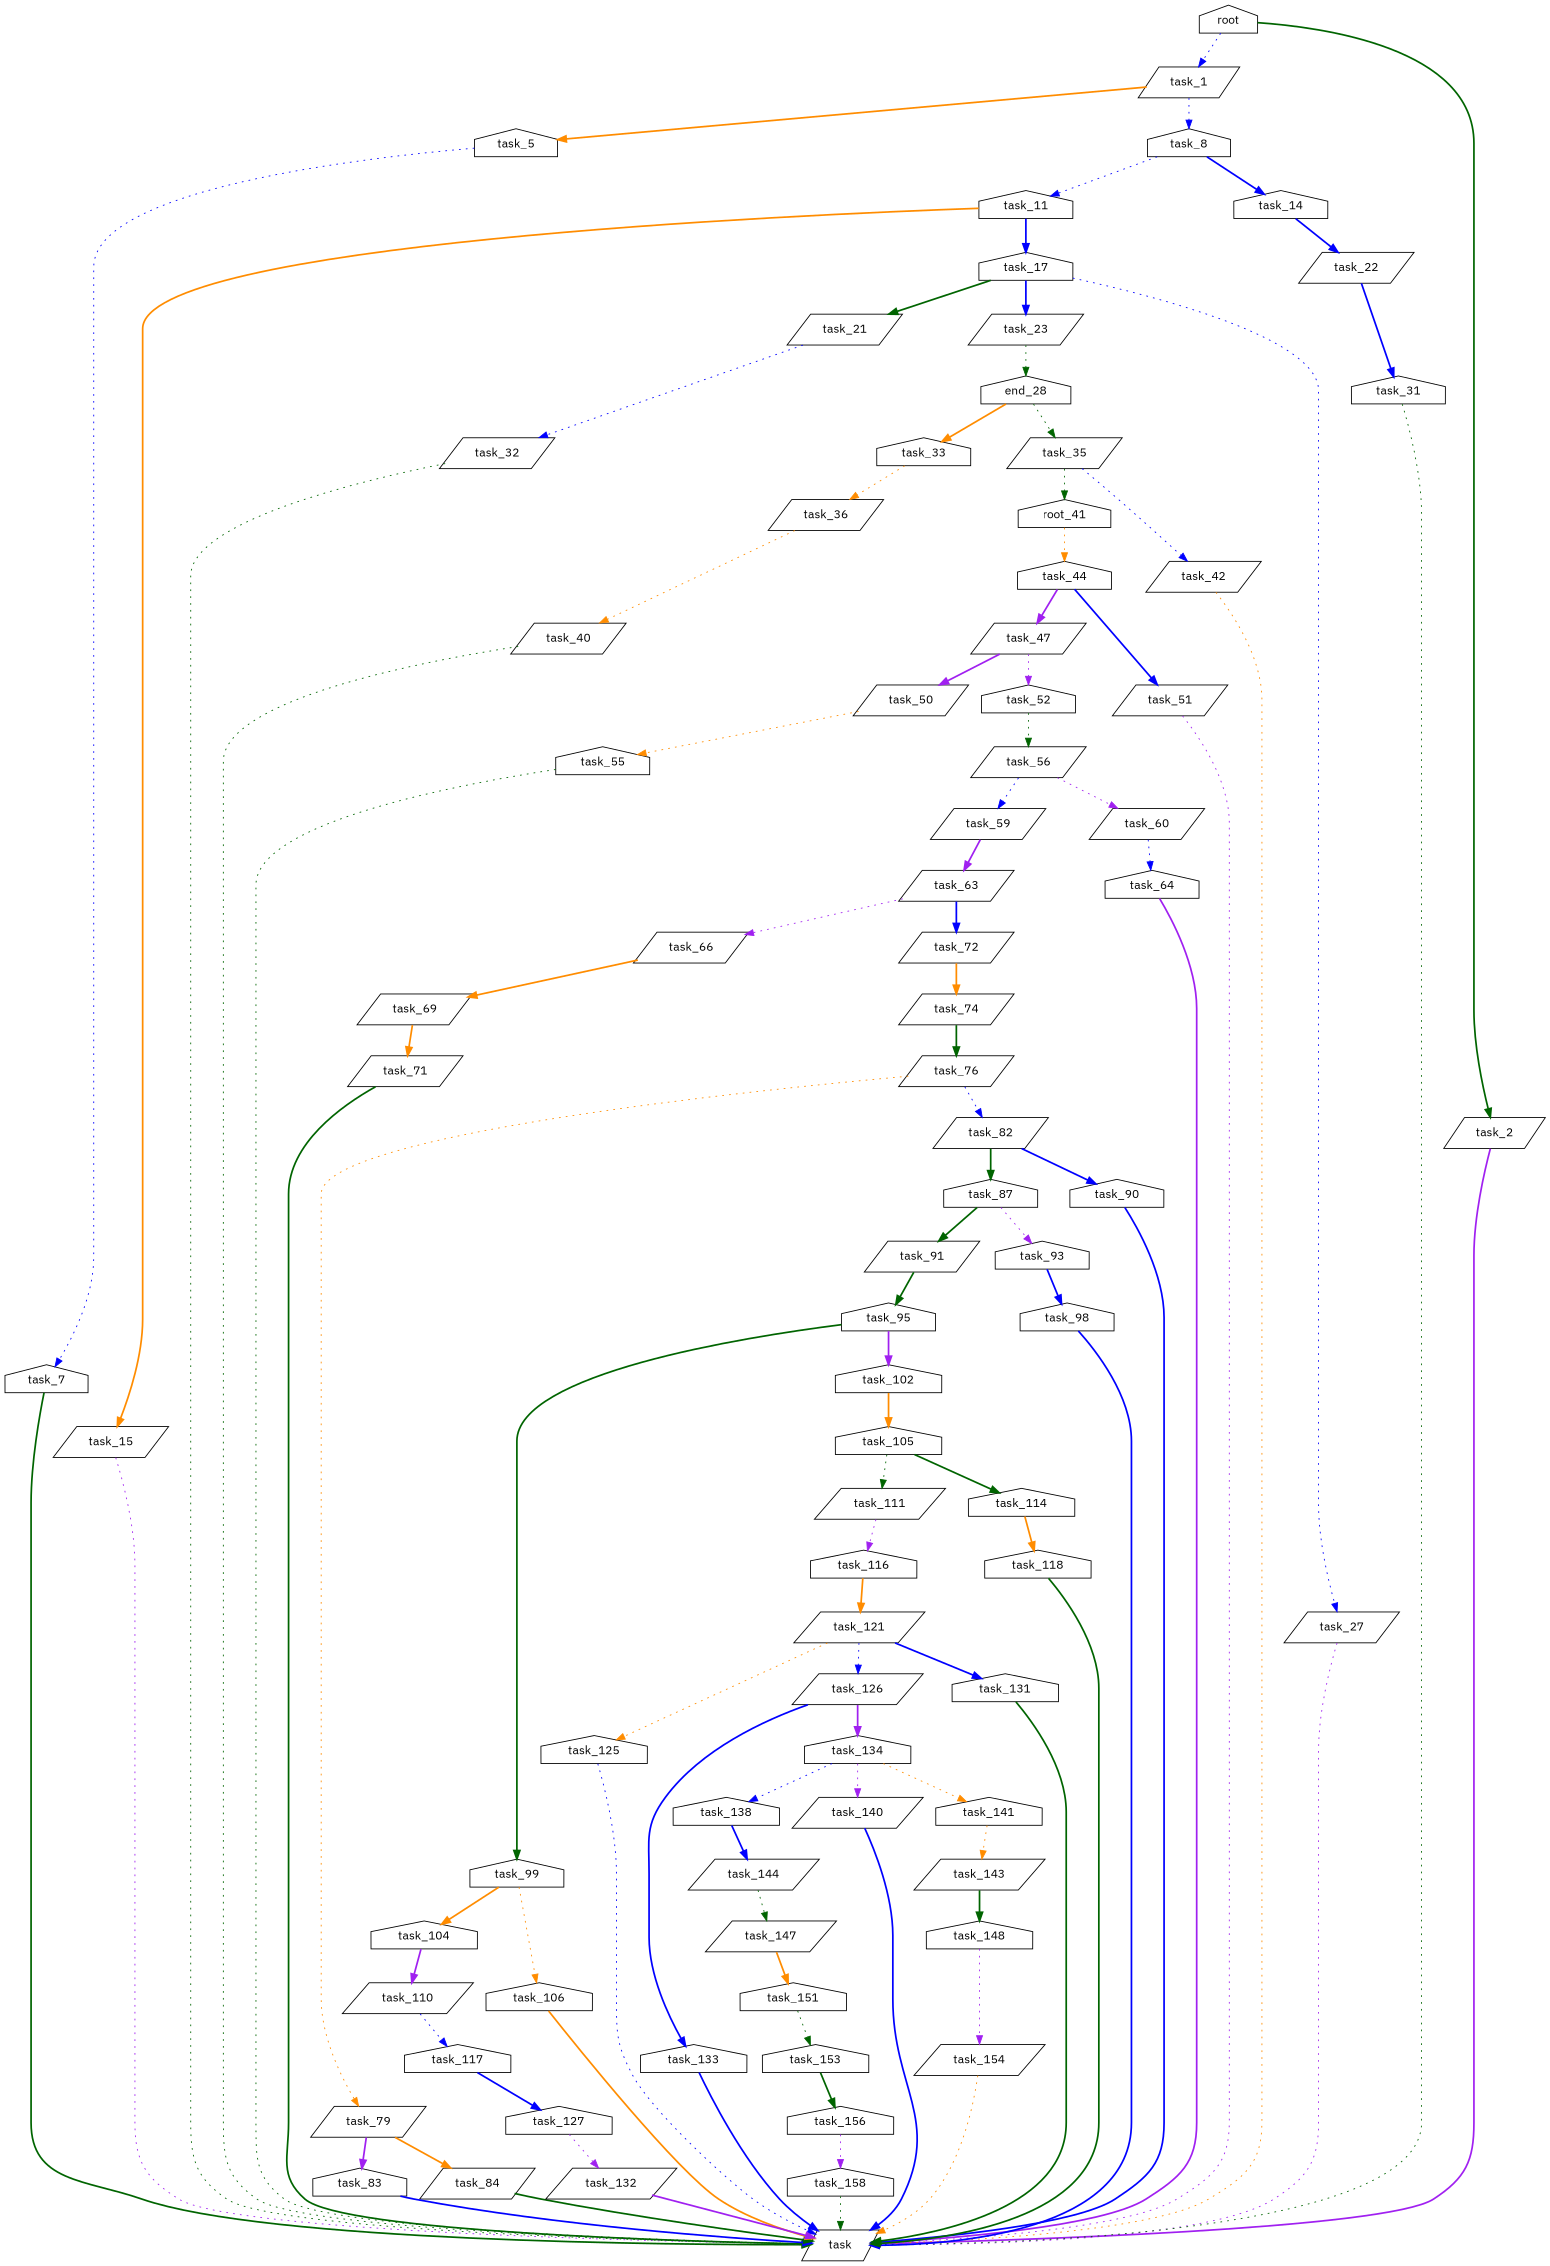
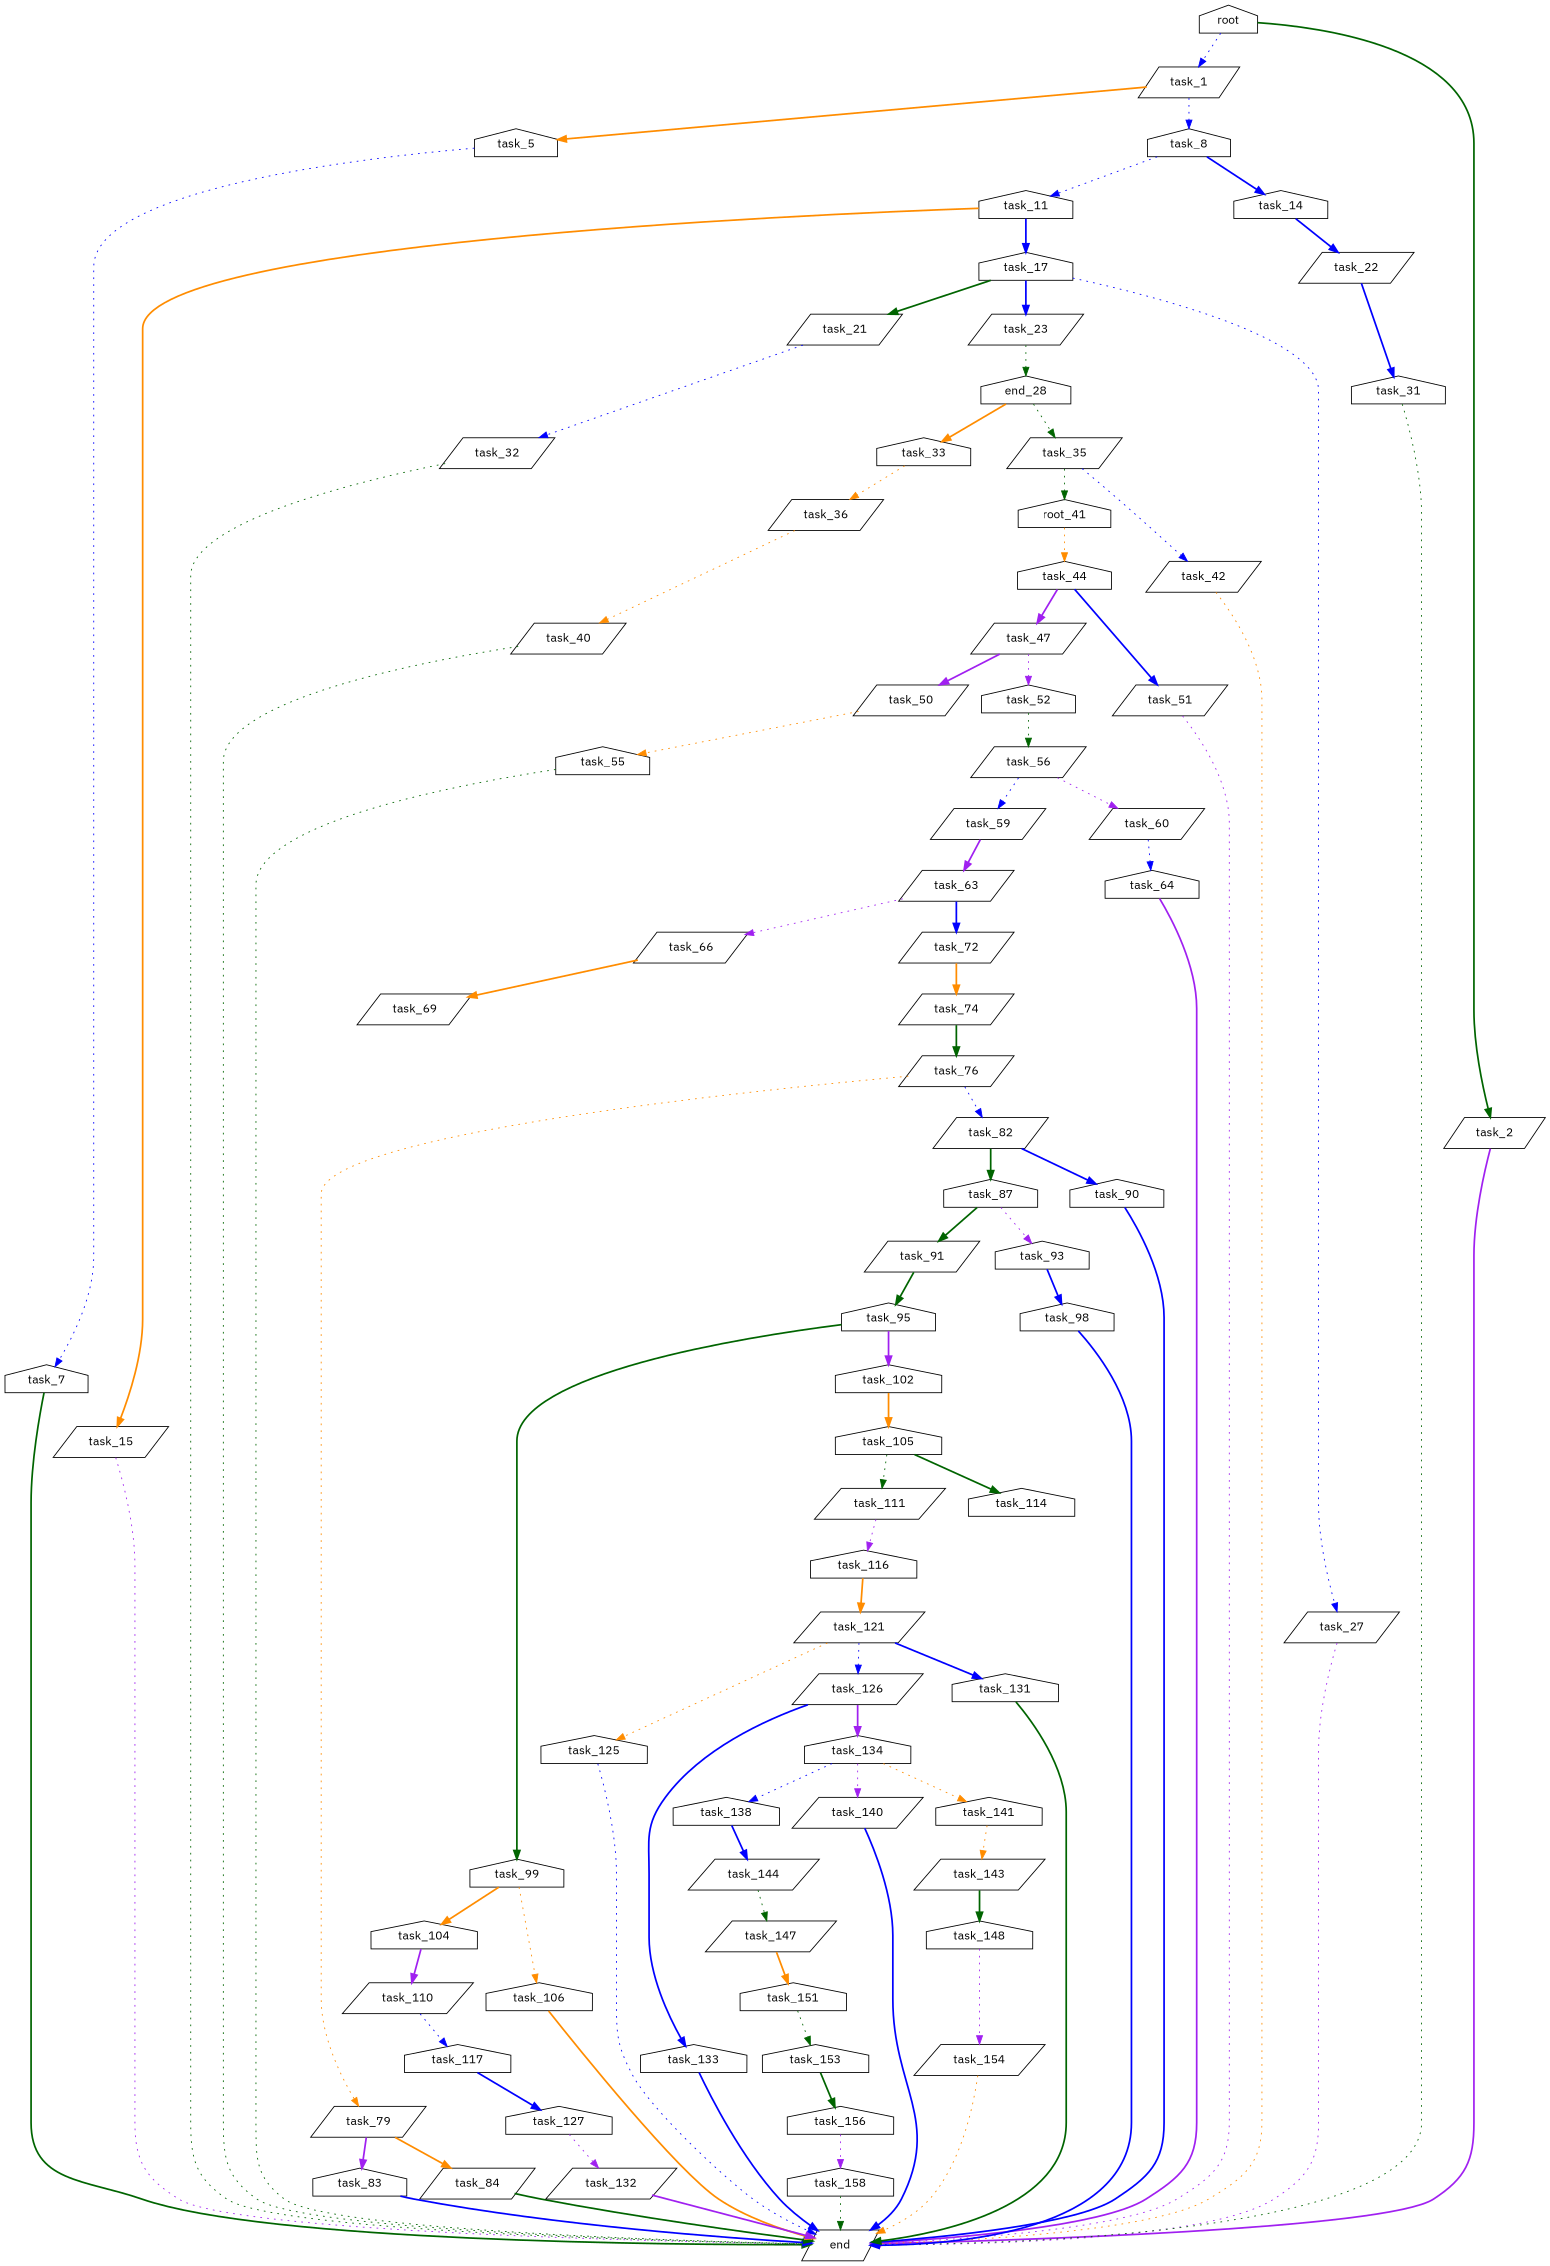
(405, 1071) -> none
(1038, 1566) -> none
(840, 2245) -> (840, 2245)
